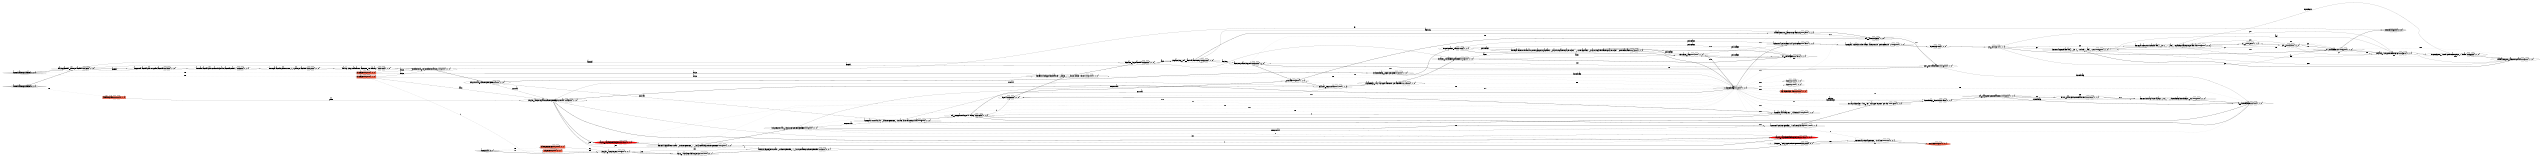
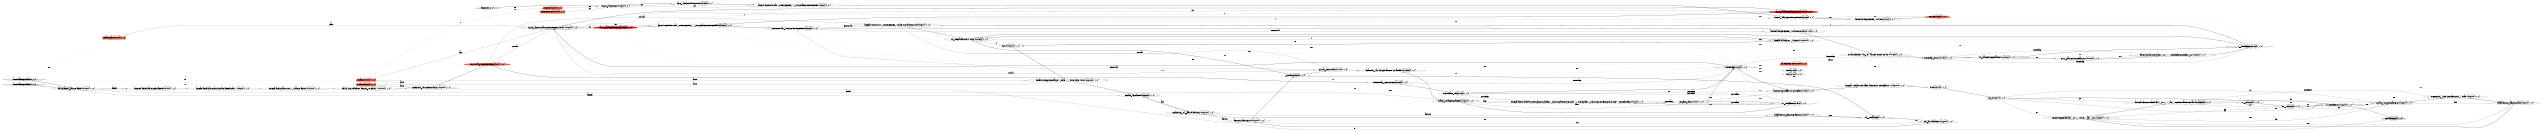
(1575, 39) -> (1594, 78)
(2098, 76) -> (2098, 63)
(487, 83) -> (487, 64)
